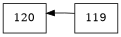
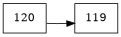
(65, 13) -> (57, 24)
